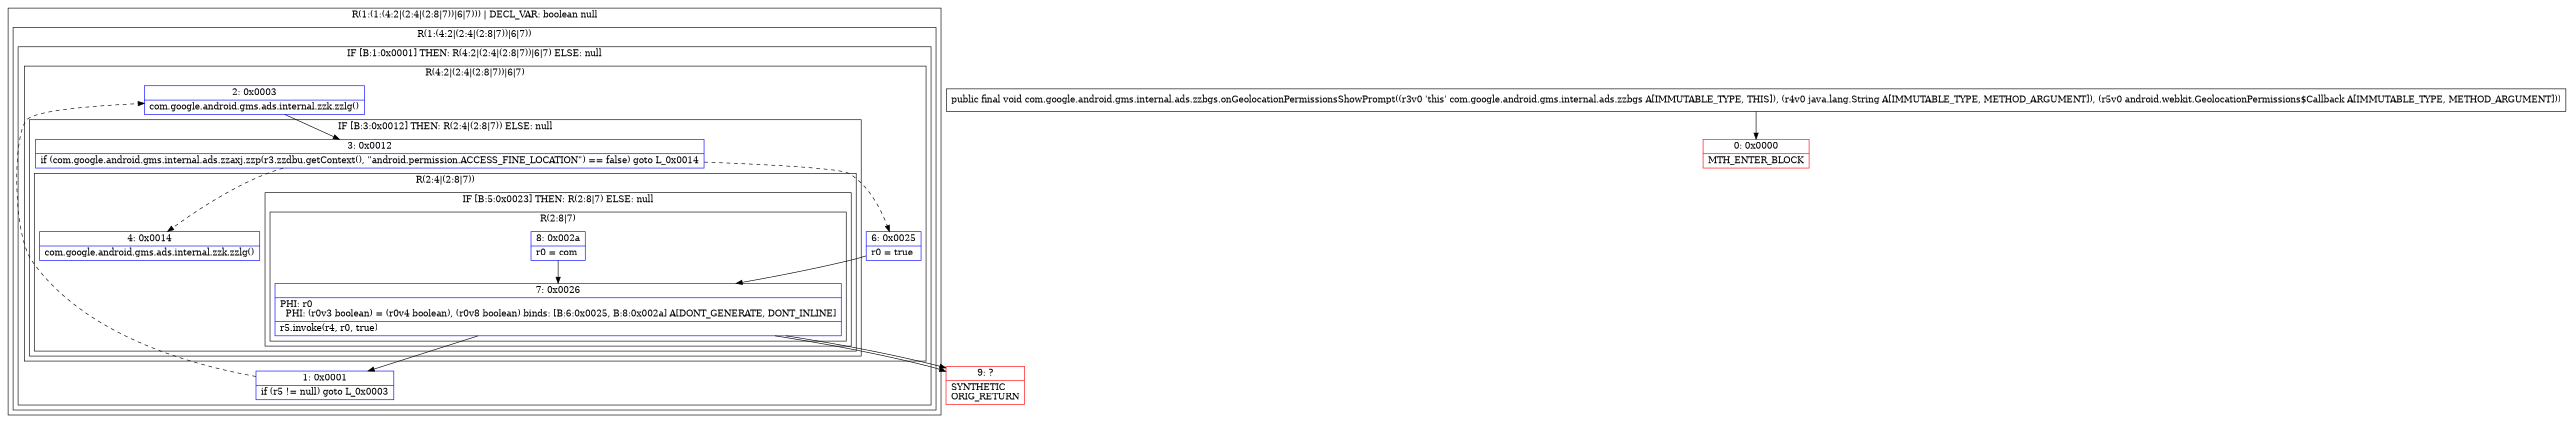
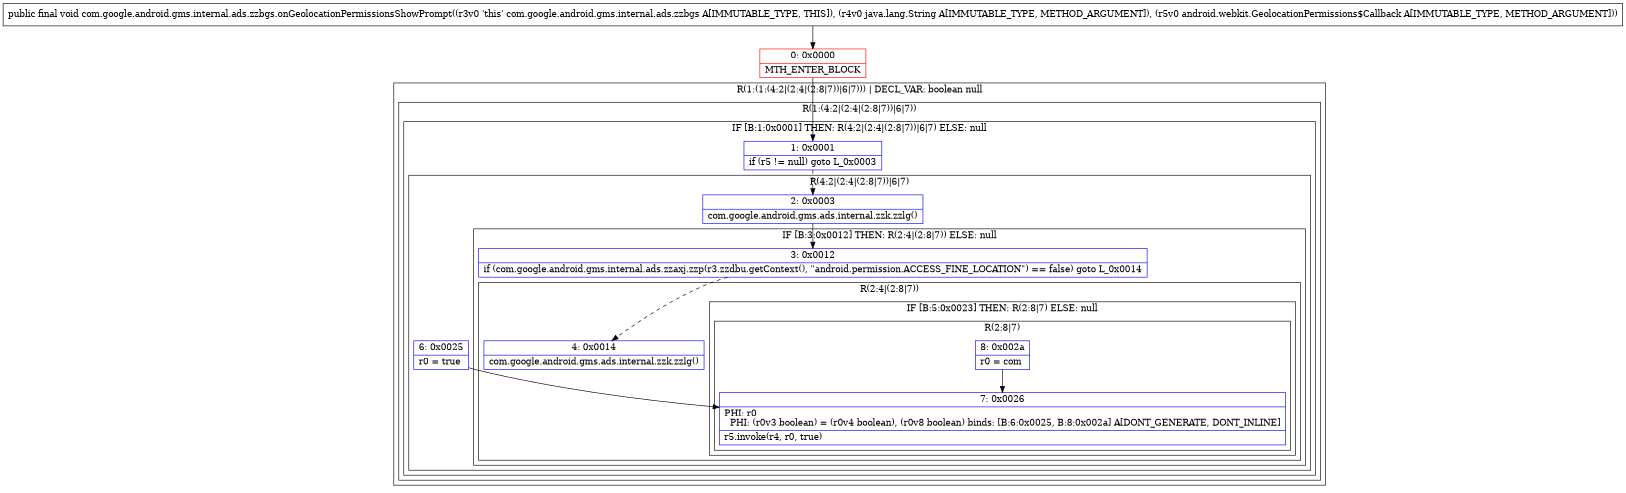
(810, 168) -> none
(426, 352) -> (813, 106)
(985, 385) -> none
